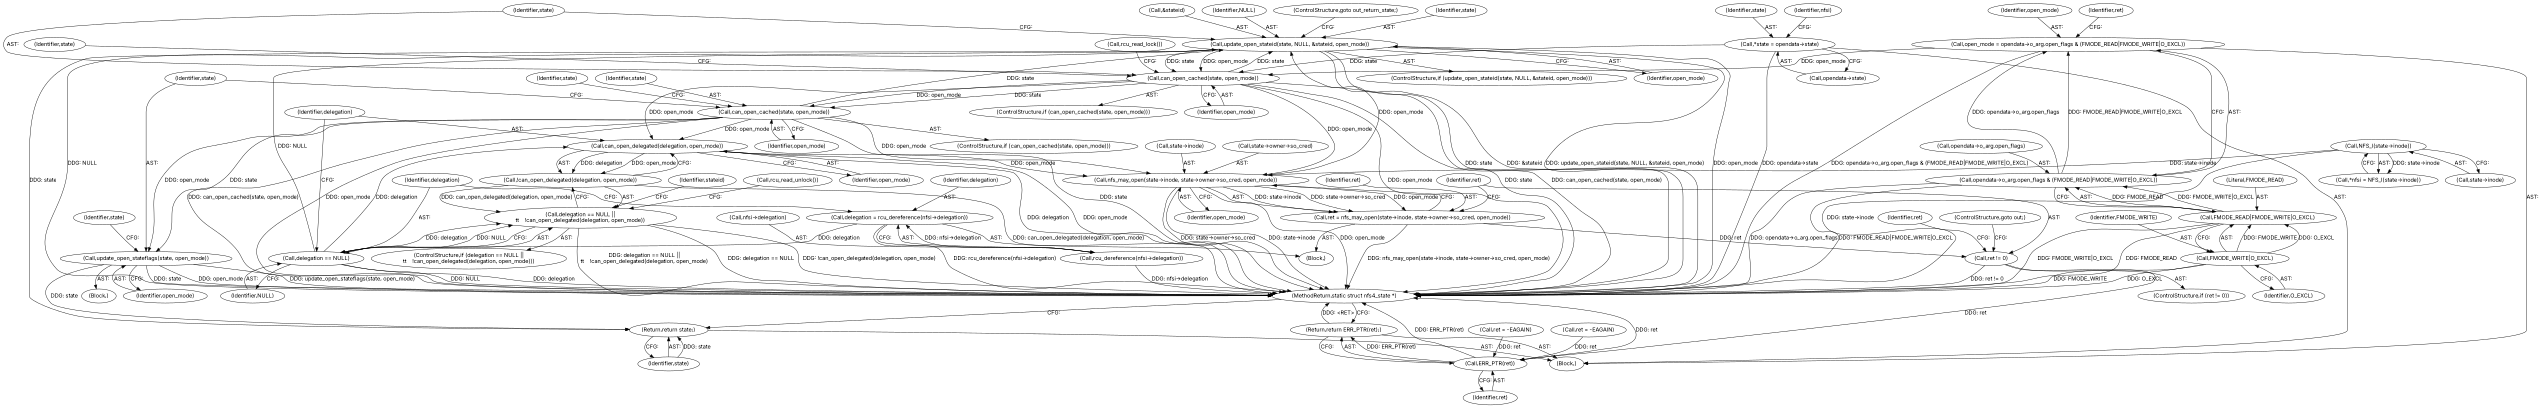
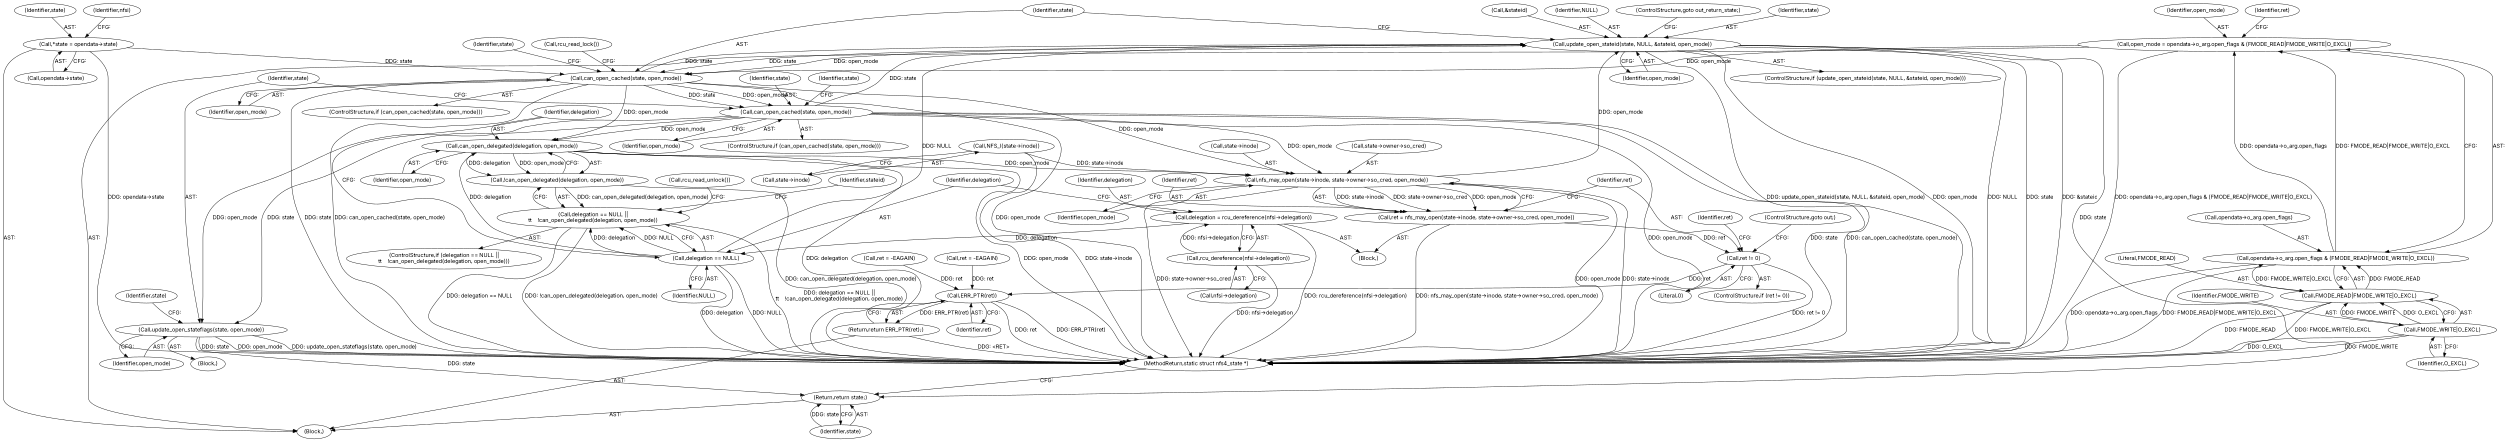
(2378, 180) -> none
none -> (1253, 276)
none -> (1671, 296)
(1356, 311) -> none
